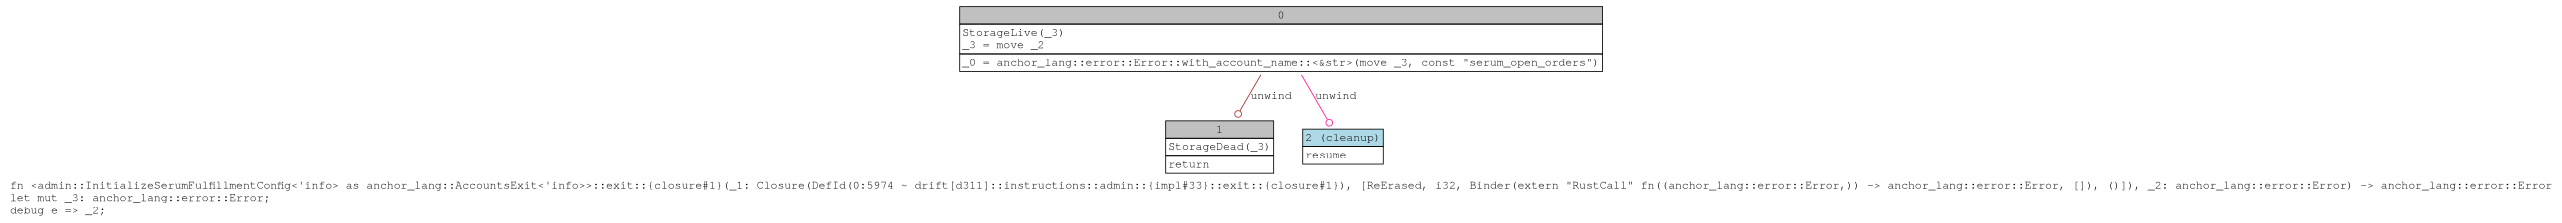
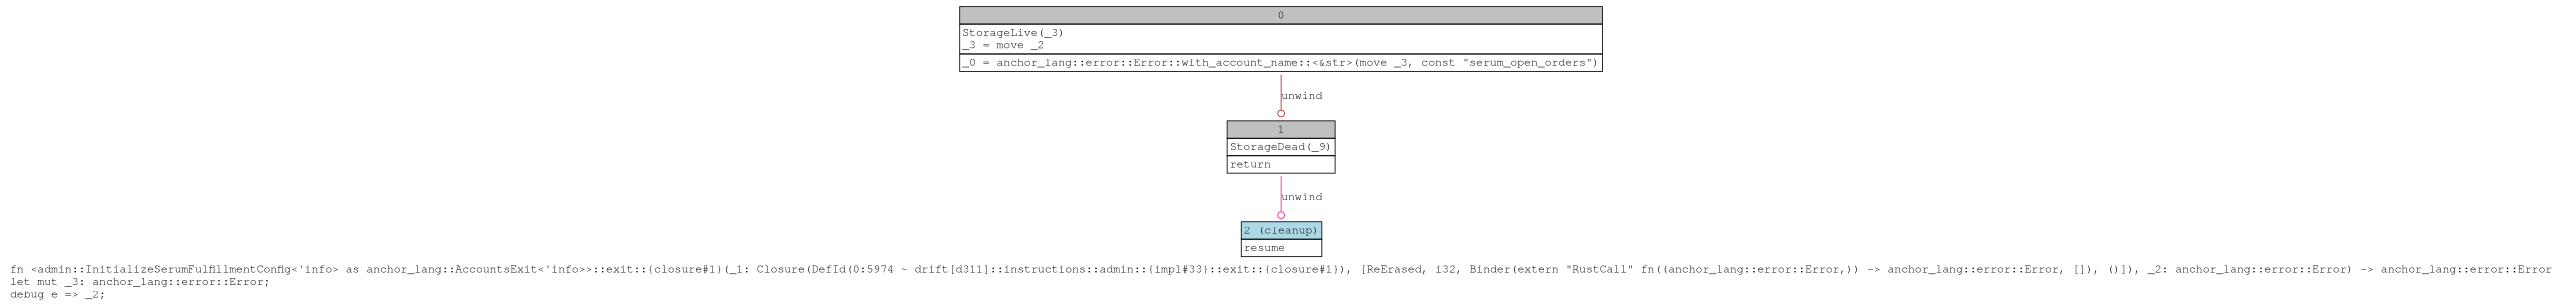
(1314, 97) -> (1281, 194)
(1220, 147) -> (1281, 147)
